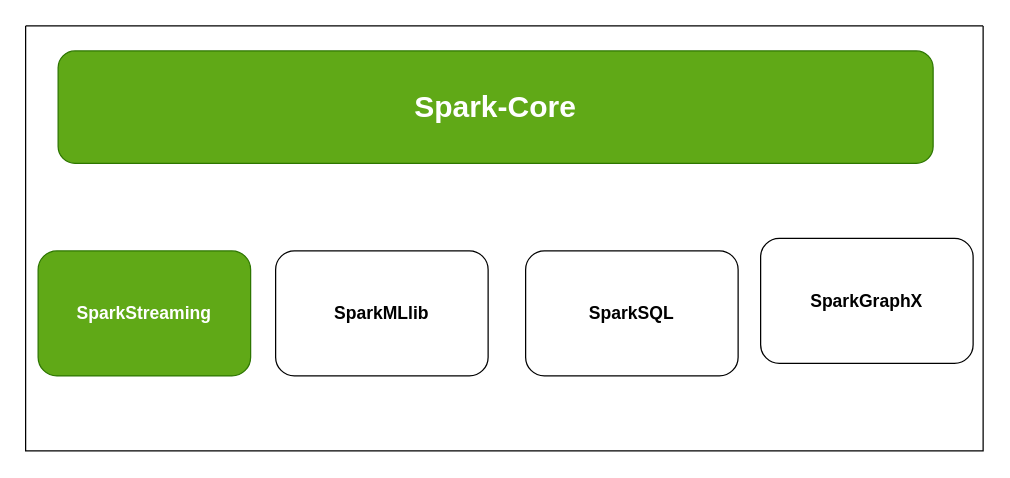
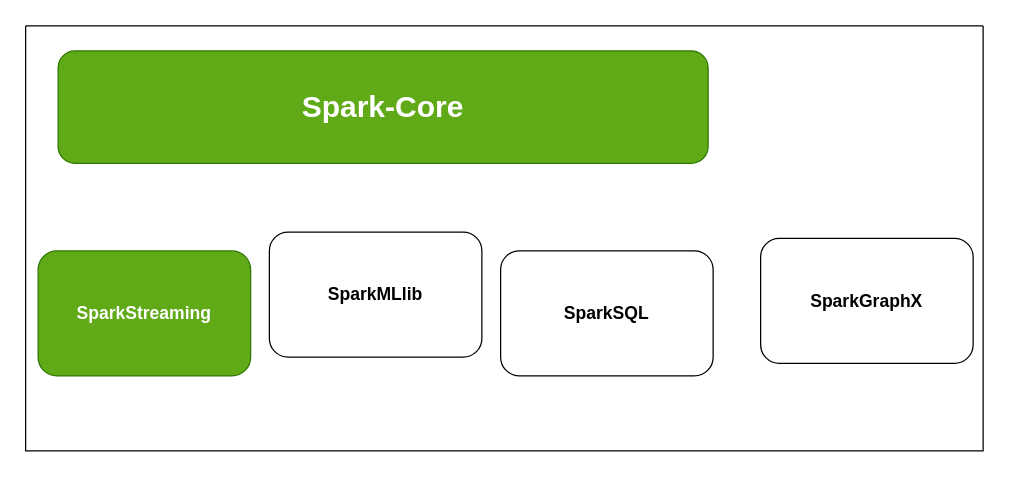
(496, 107) -> (383, 107)
(382, 313) -> (376, 294)
(632, 313) -> (607, 313)
